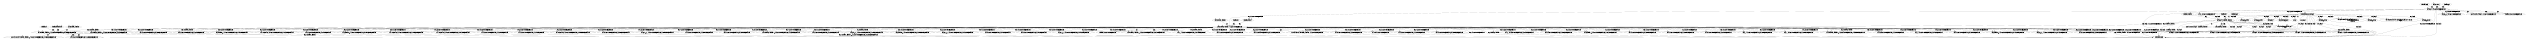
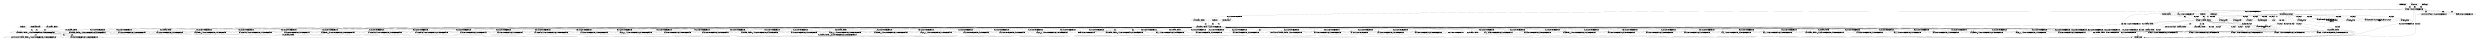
(2451, 14) -> none
(1192, 32) -> (1170, 32)
